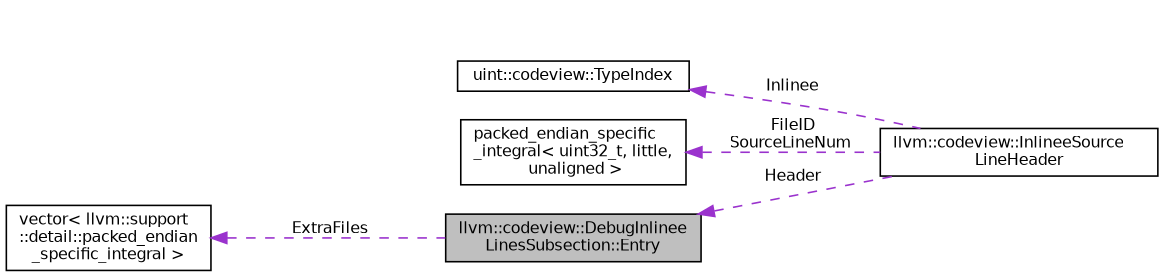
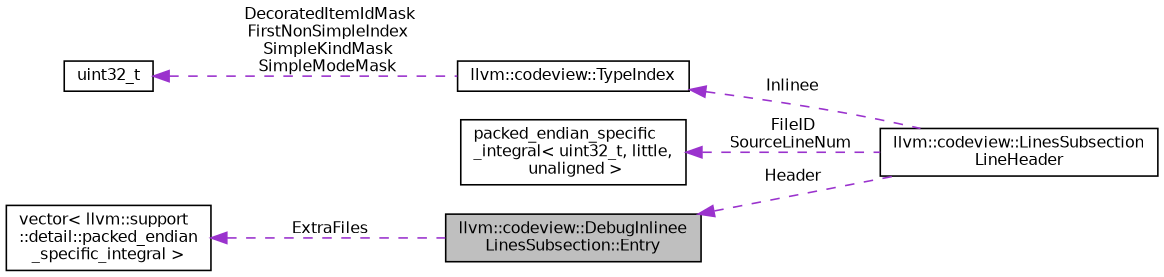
none -> (109, 76)
(573, 76) -> (573, 76)
(1019, 152) -> (1019, 152)
